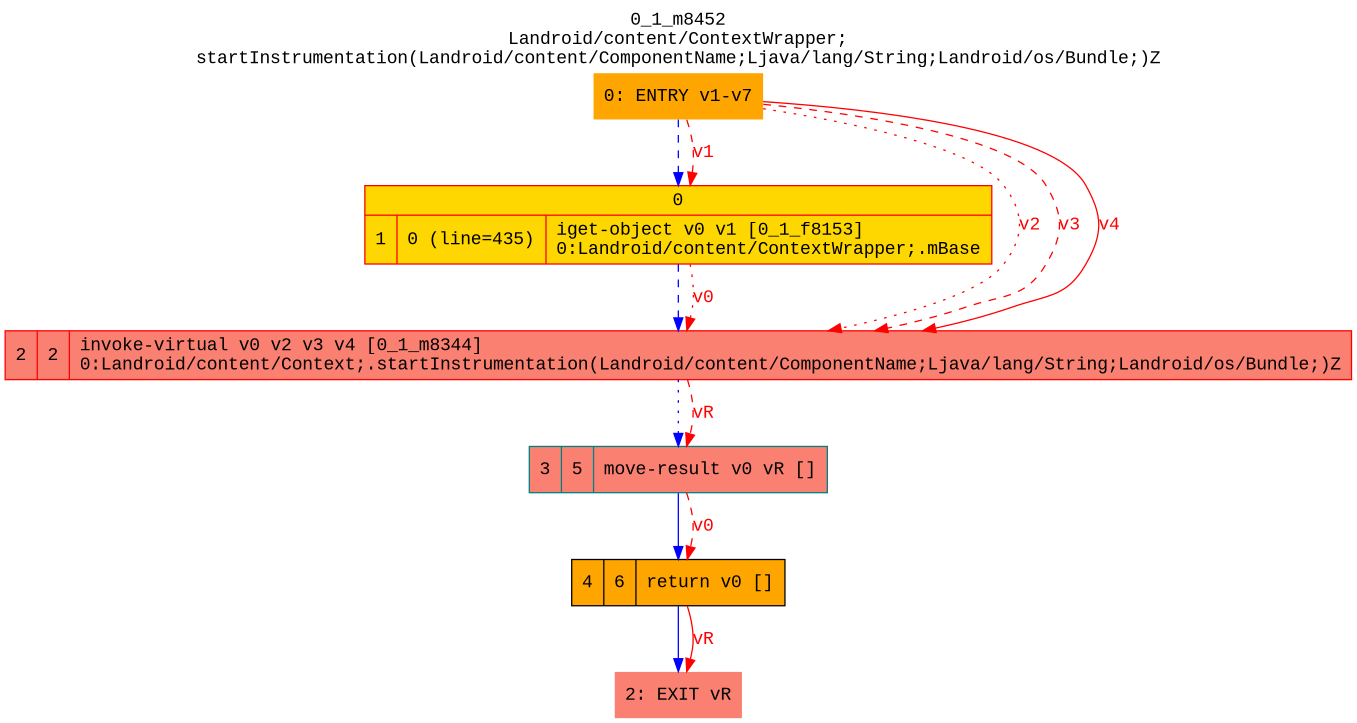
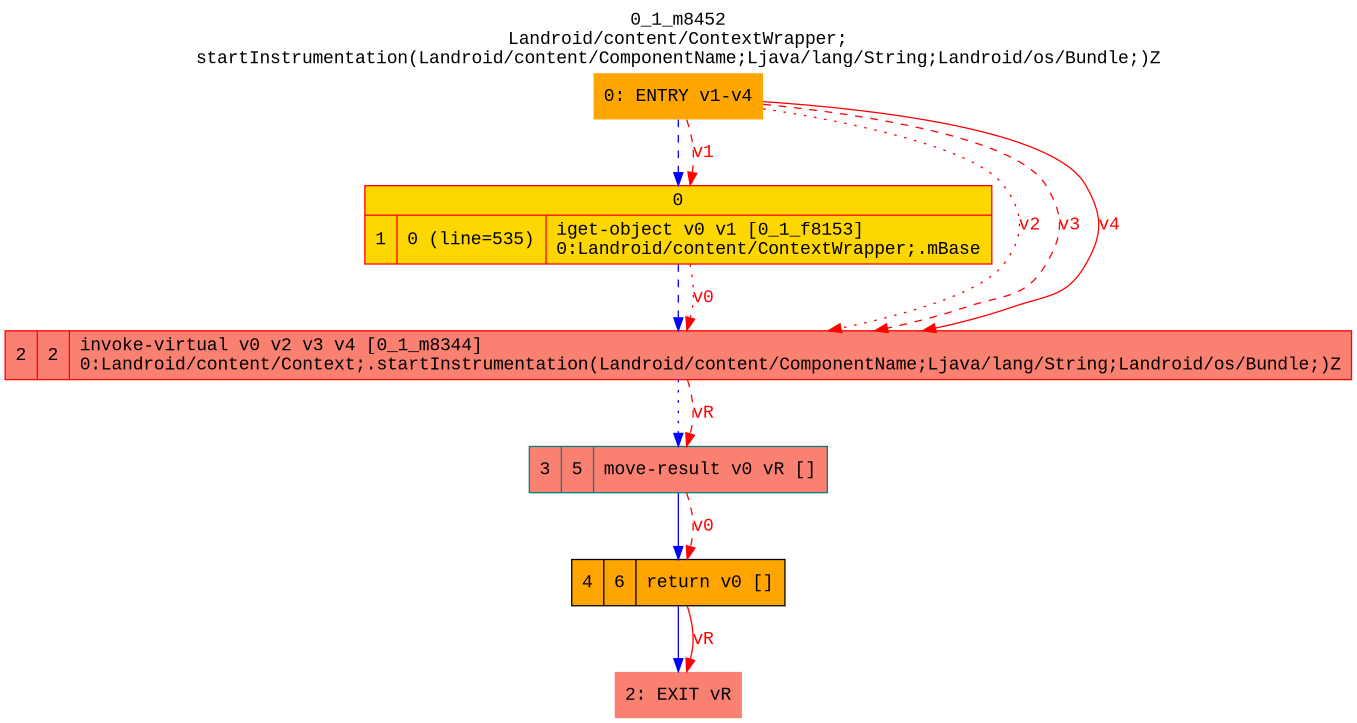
(678, 96) -> (678, 96)
(471, 239) -> (471, 239)
